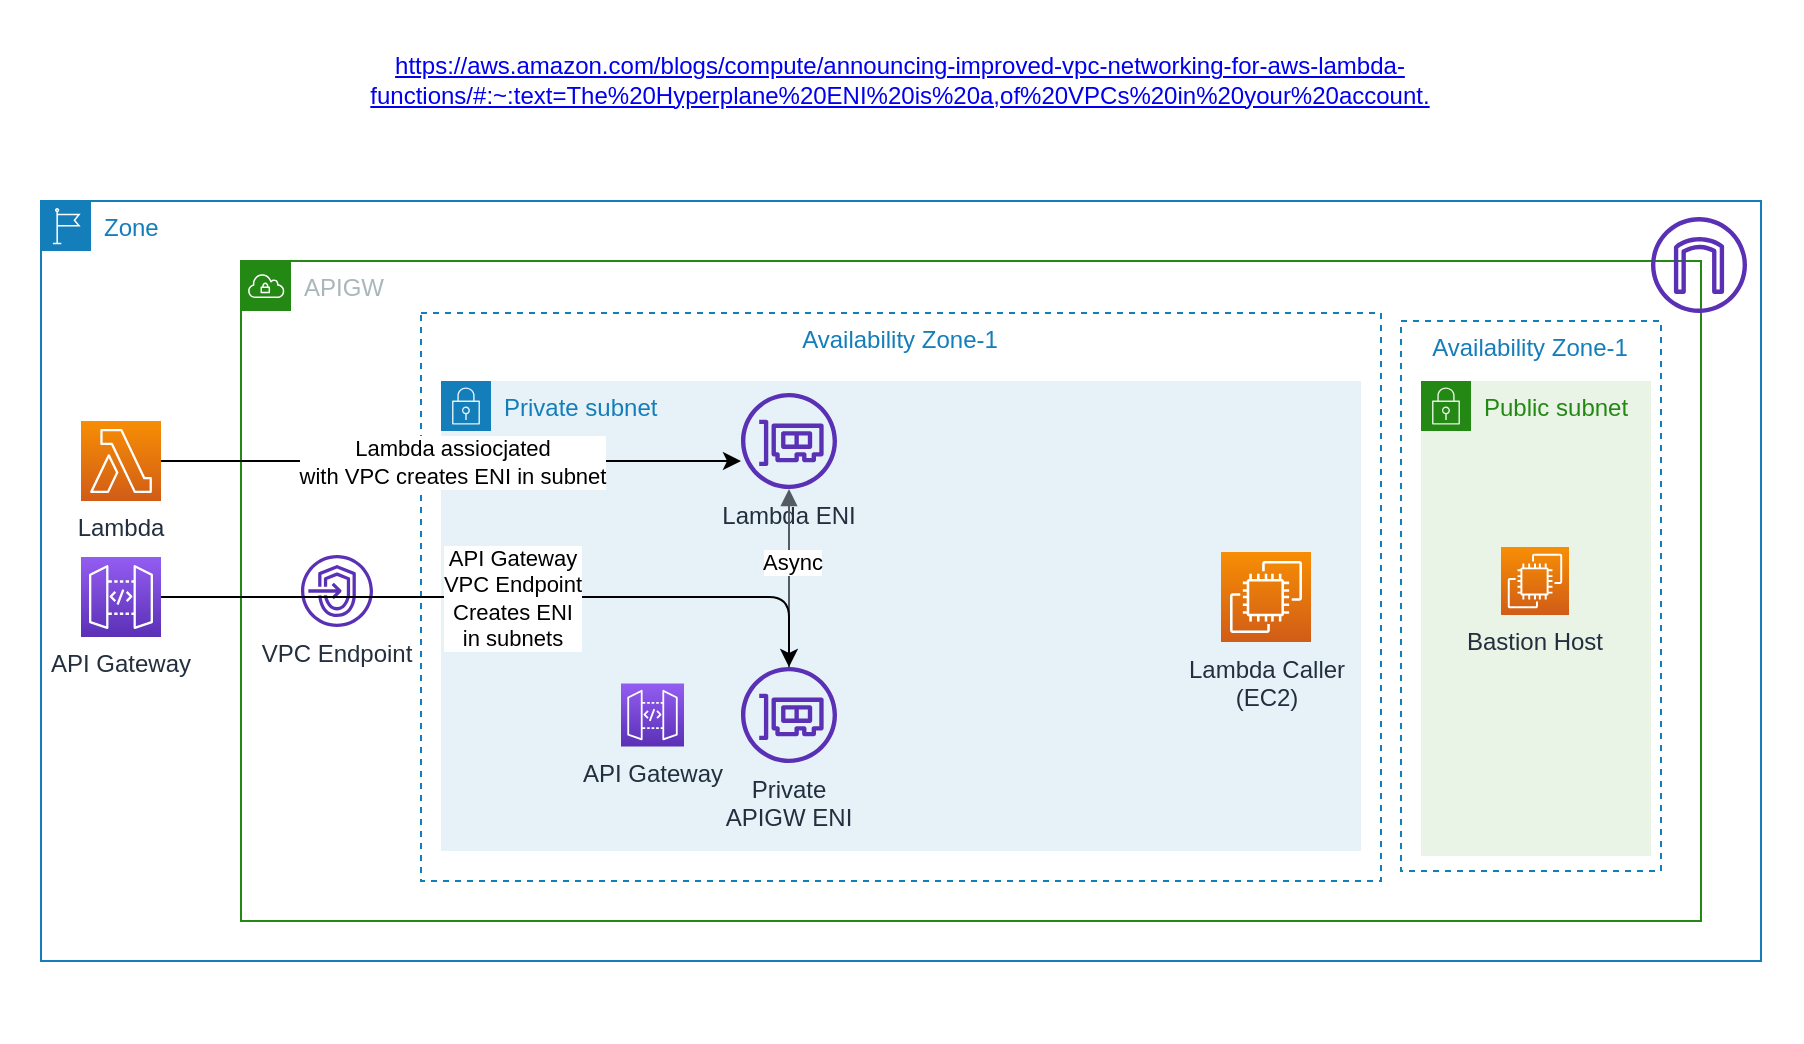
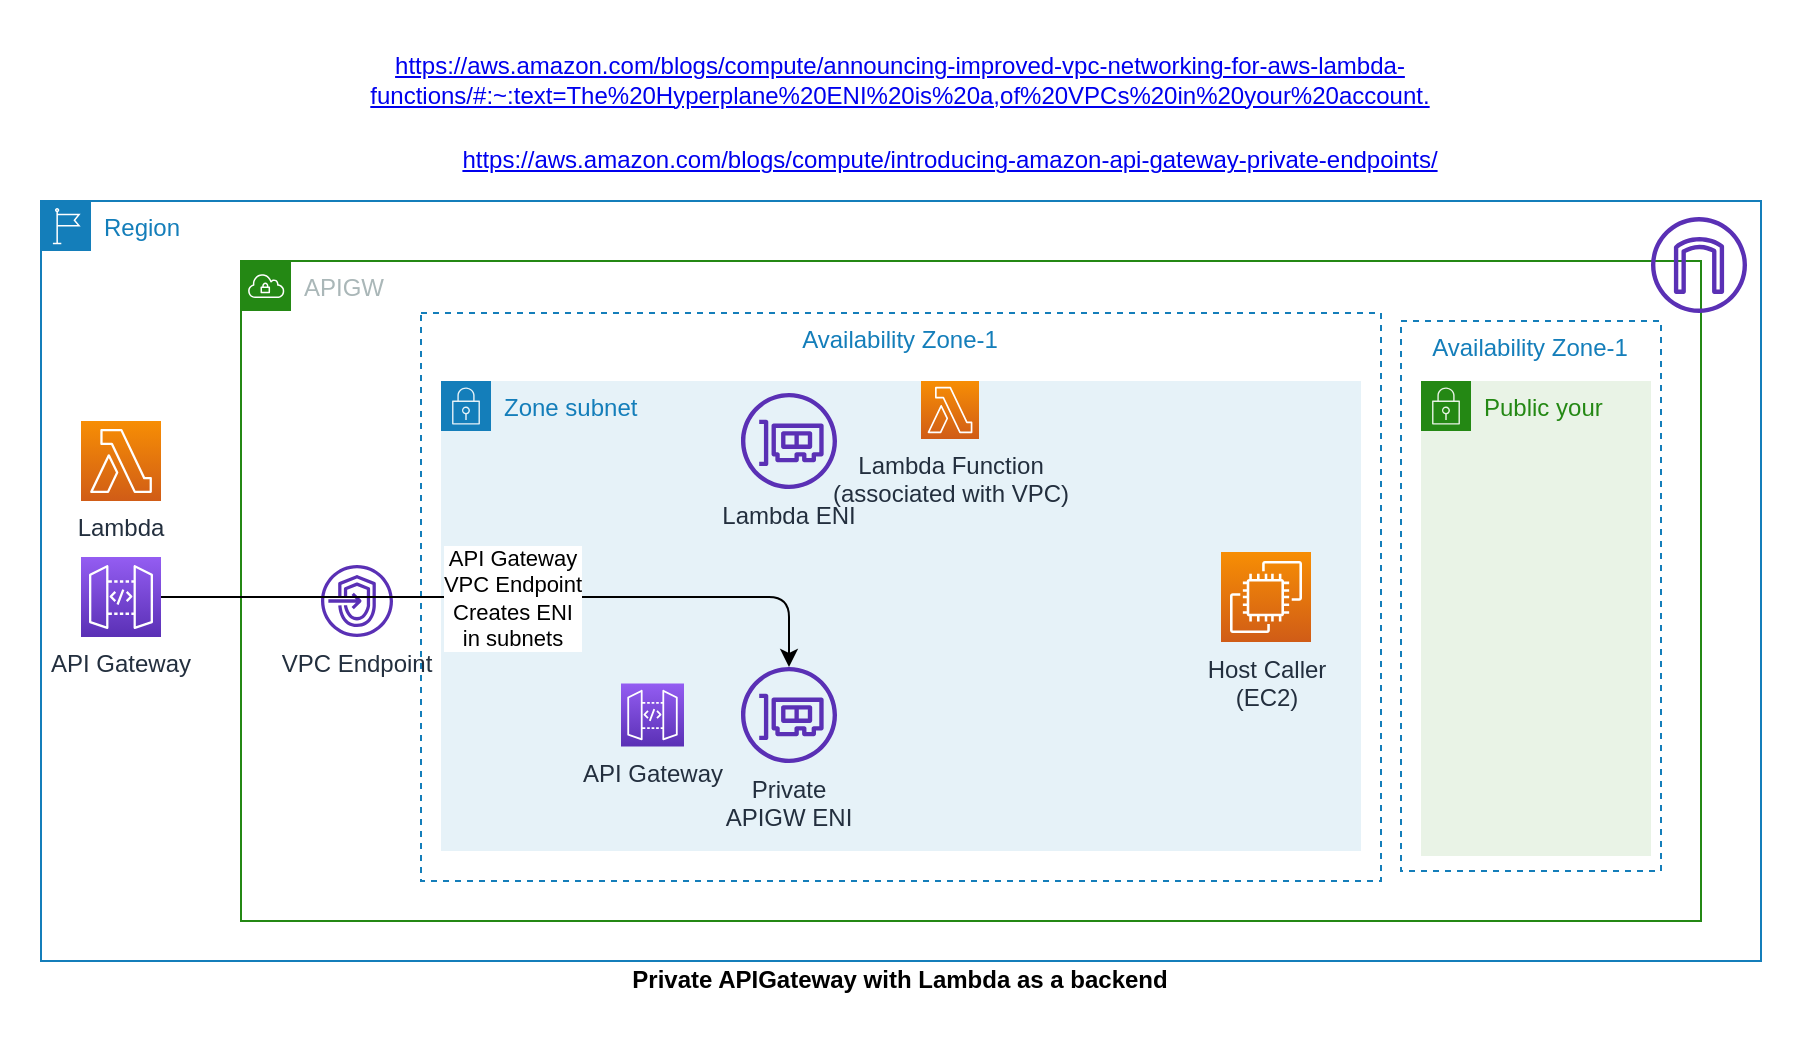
none -> (950, 161)
(132, 229) -> (142, 229)
(593, 409) -> (576, 409)
(1563, 409) -> (1550, 409)
none -> (950, 410)
(231, 461) -> none
(789, 556) -> none
(1535, 581) -> none
(337, 591) -> (357, 601)
(1268, 686) -> (1268, 686)
none -> (901, 981)
